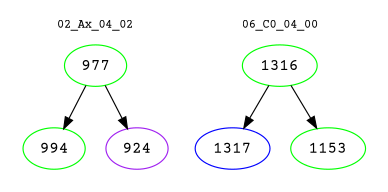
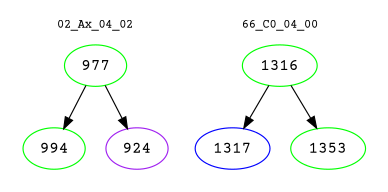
(280, 25) -> (280, 25)
(328, 149) -> (328, 149)
